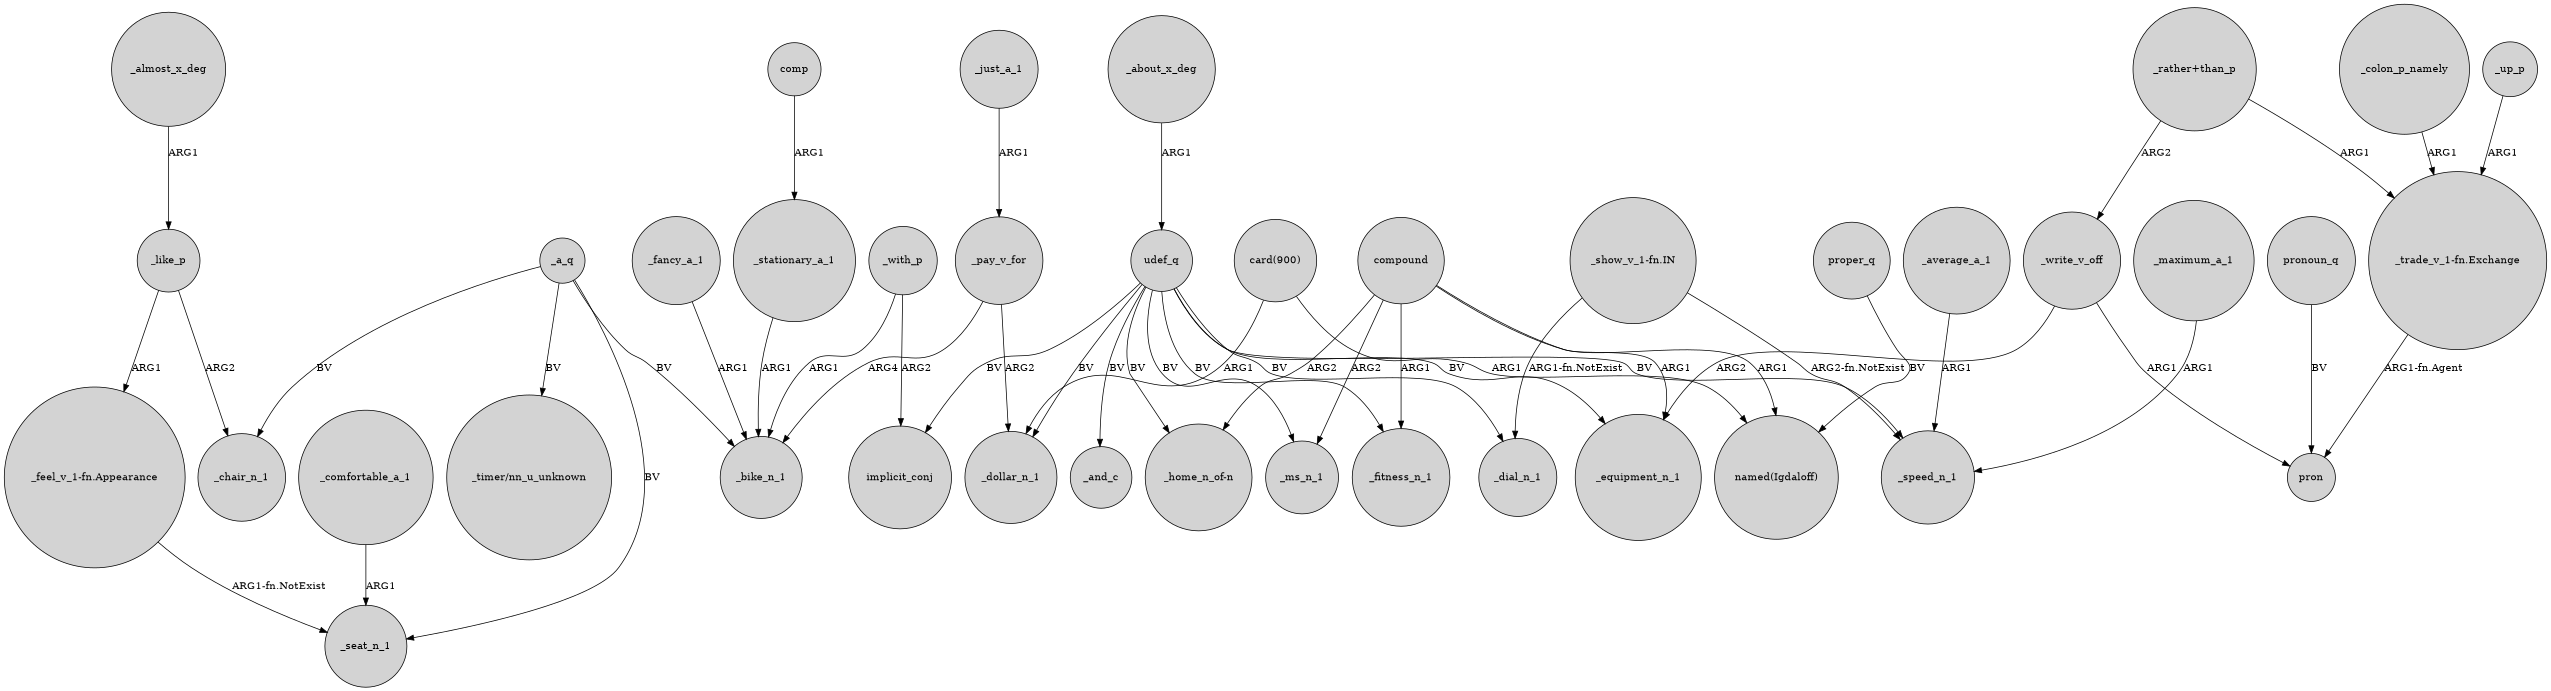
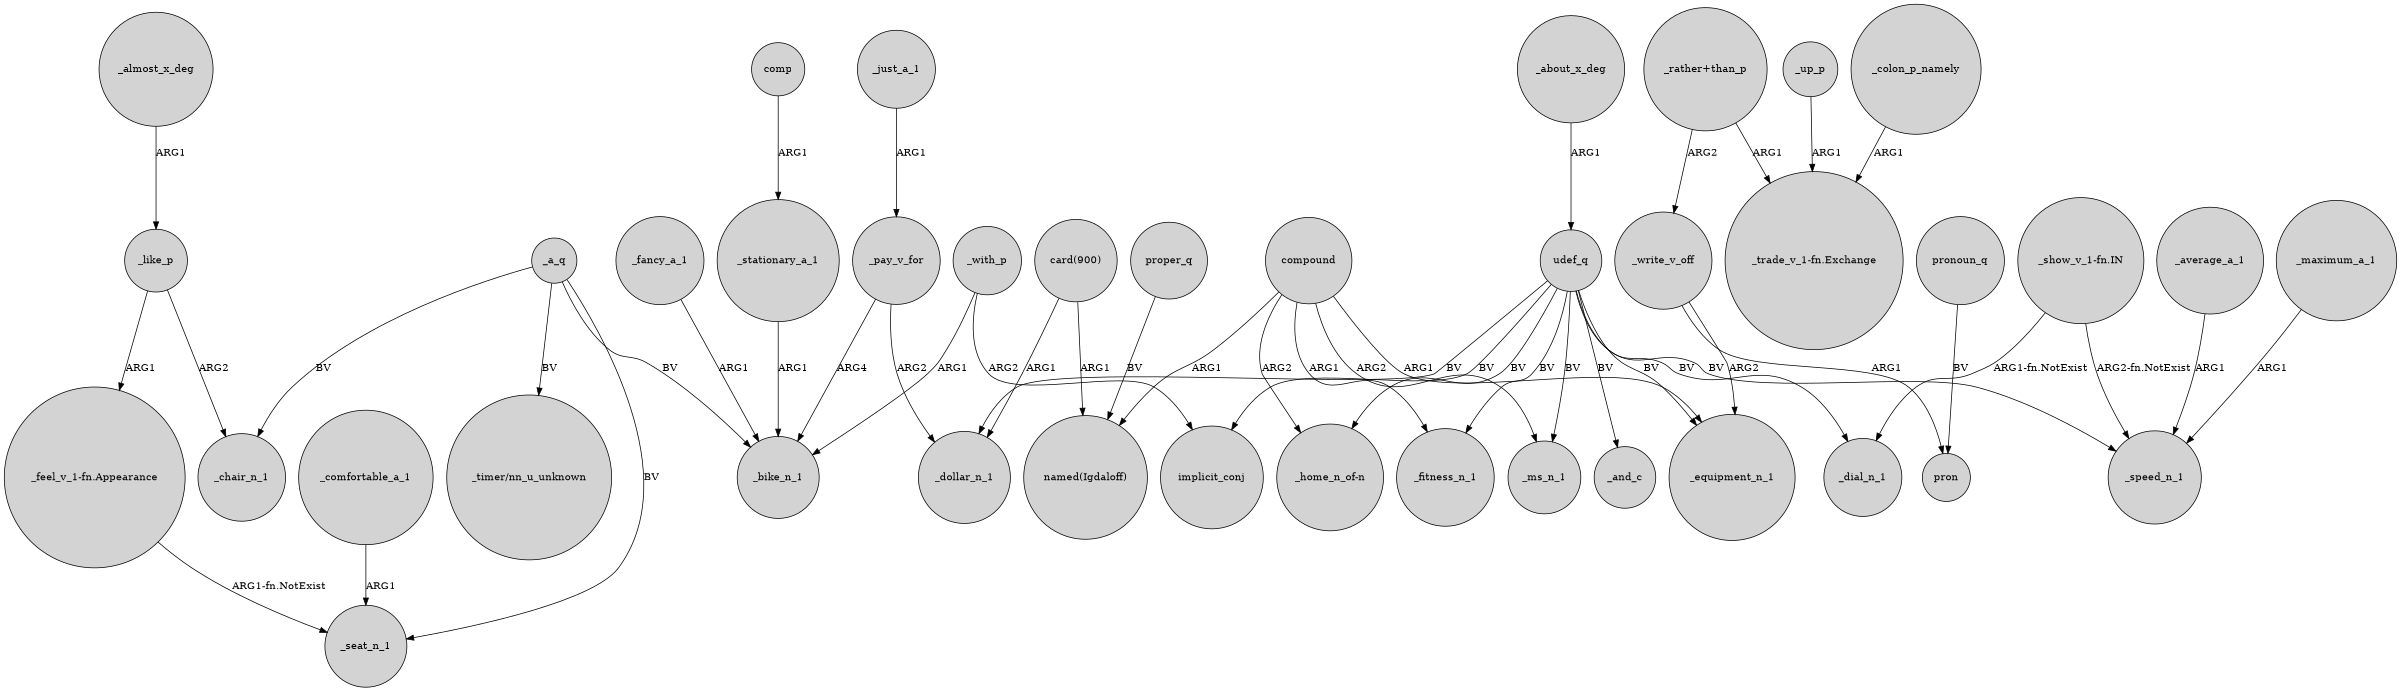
(2368, 393) -> none
